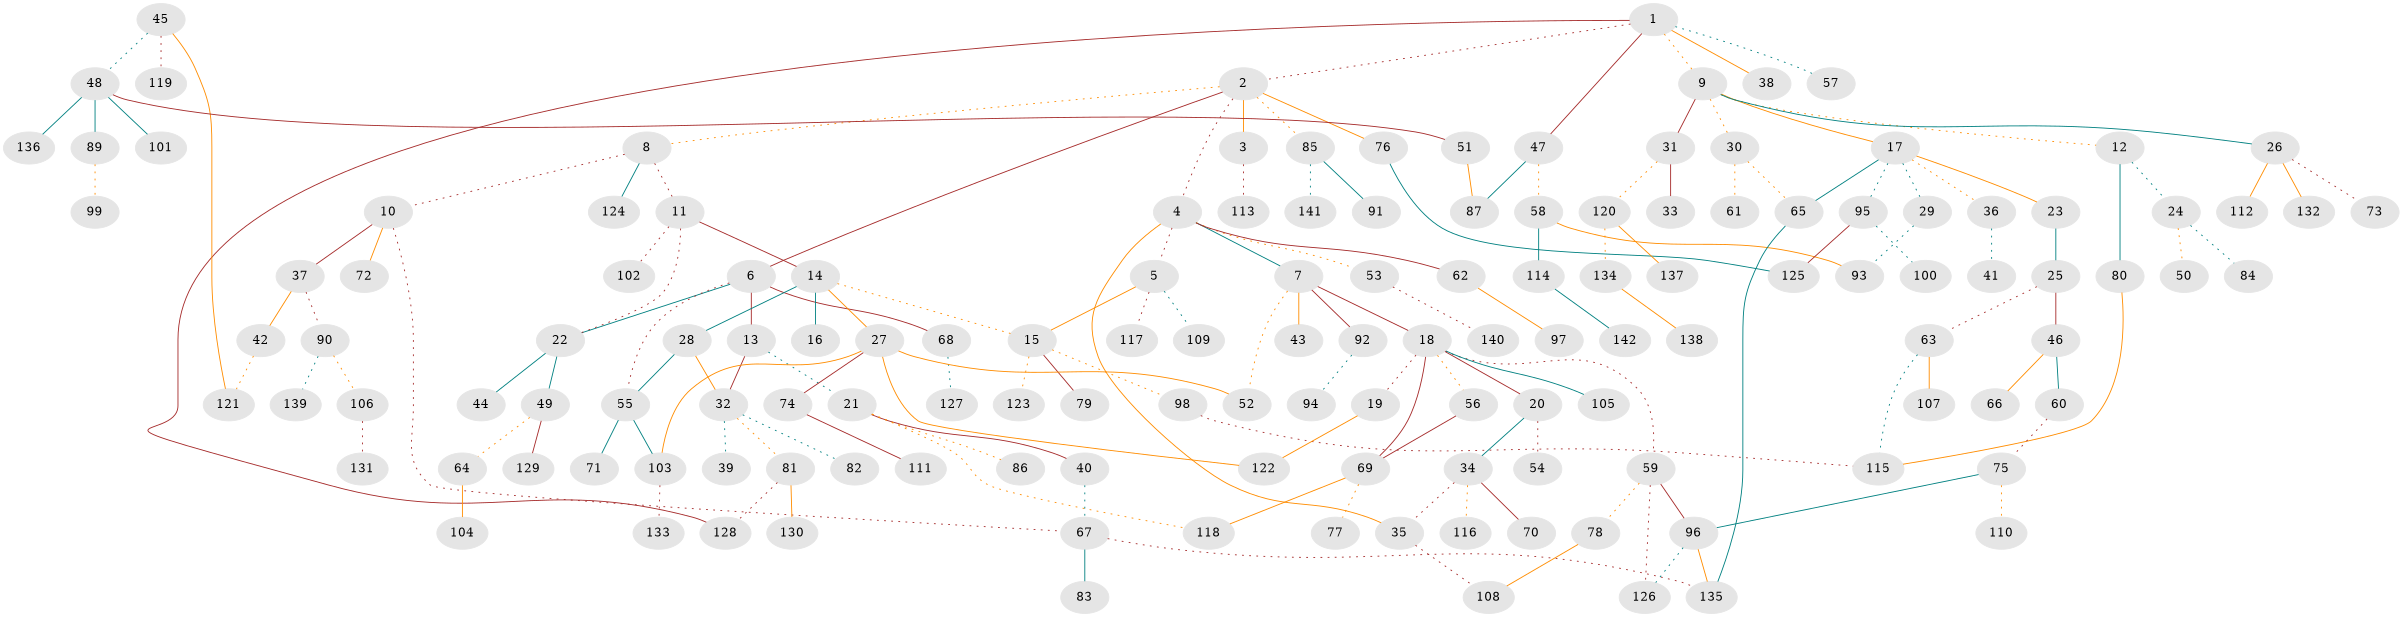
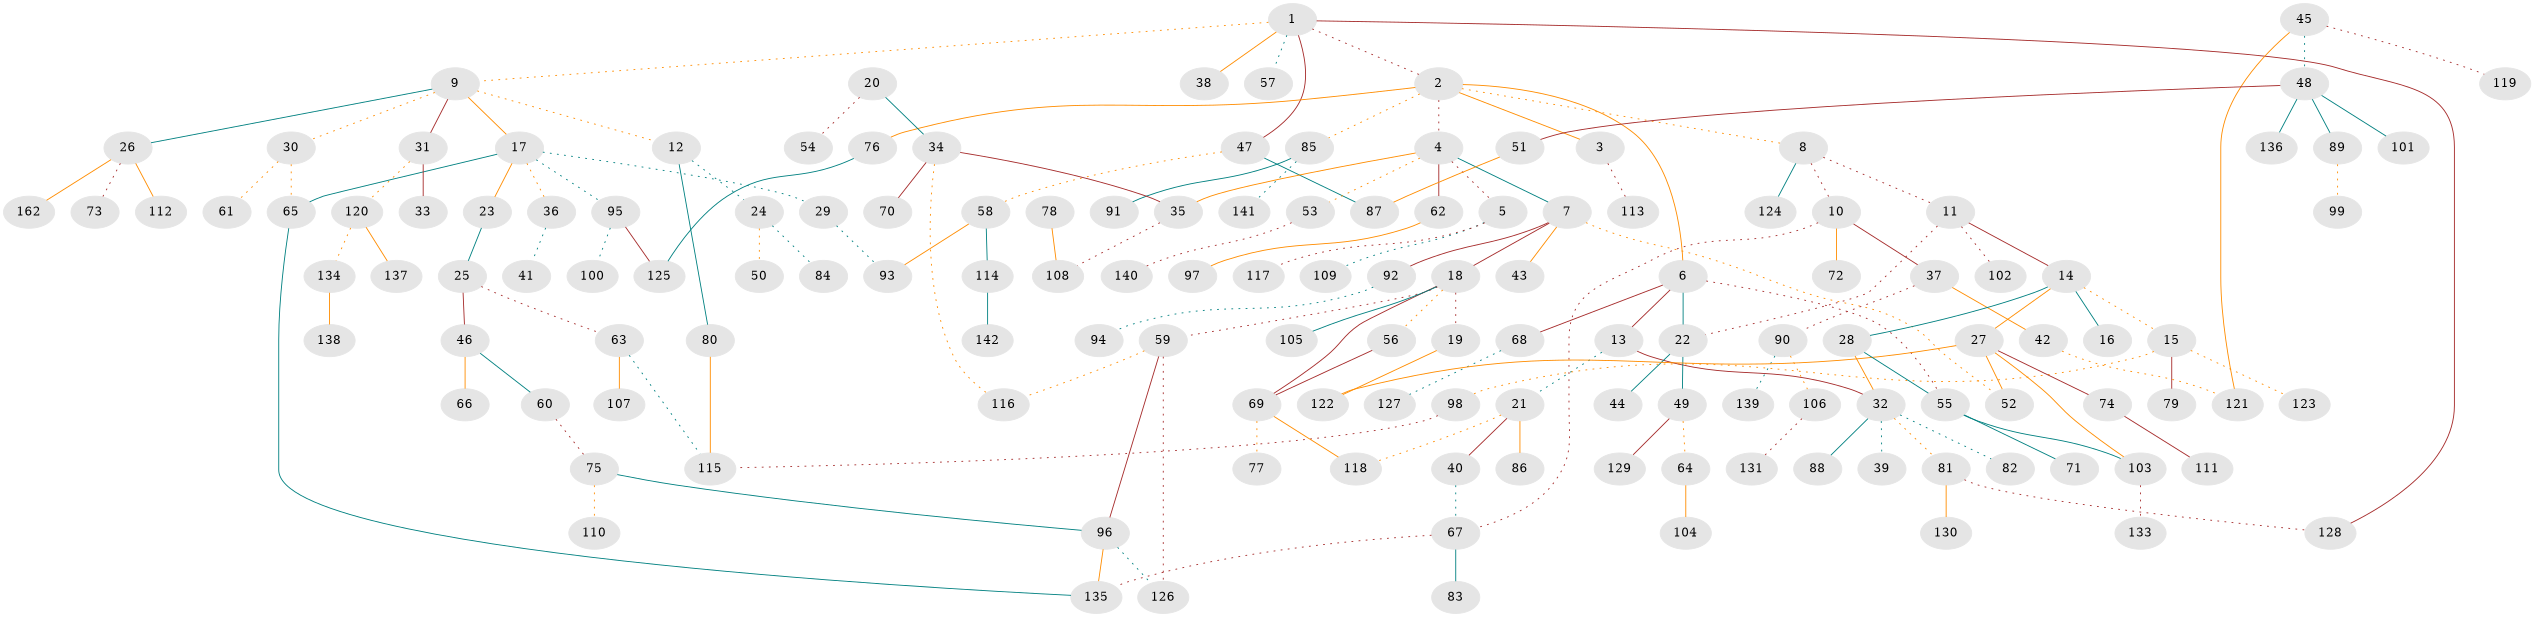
(995, 176) -> (1630, 131)
(2309, 212) -> (29, 212)
(1087, 312) -> none
(1482, 373) -> none
(940, 438) -> (1520, 437)
none -> (1818, 469)
(1434, 501) -> (1061, 172)
(1623, 501) -> (1085, 375)
